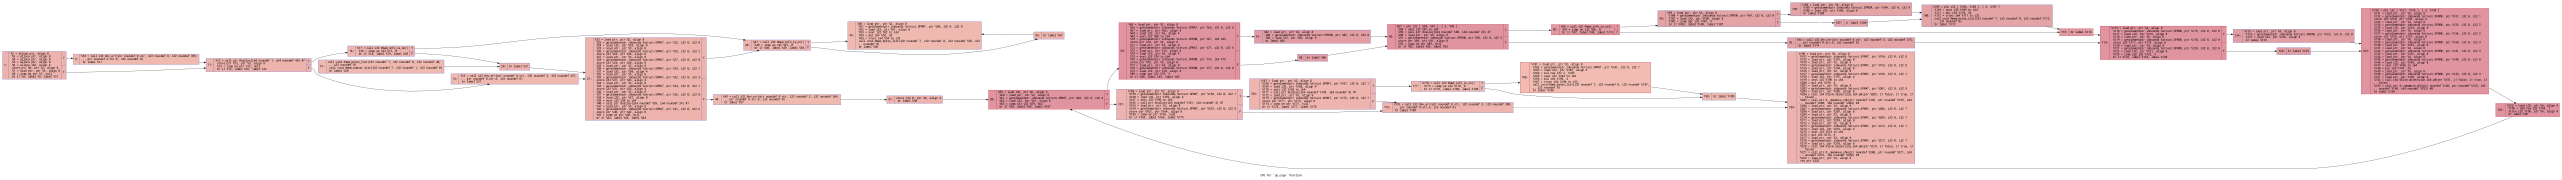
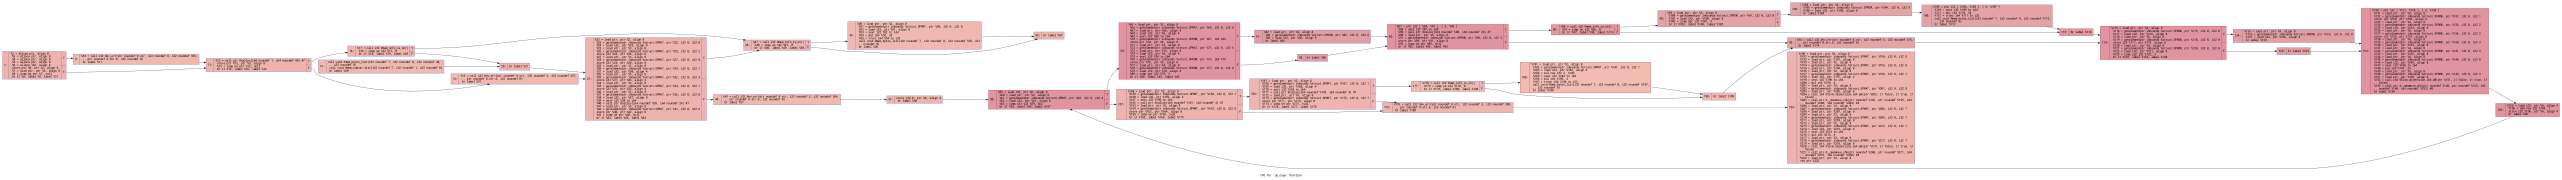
(1851, 23) -> none
(1009, 34) -> (1007, 37)
(1761, 100) -> (1755, 67)
